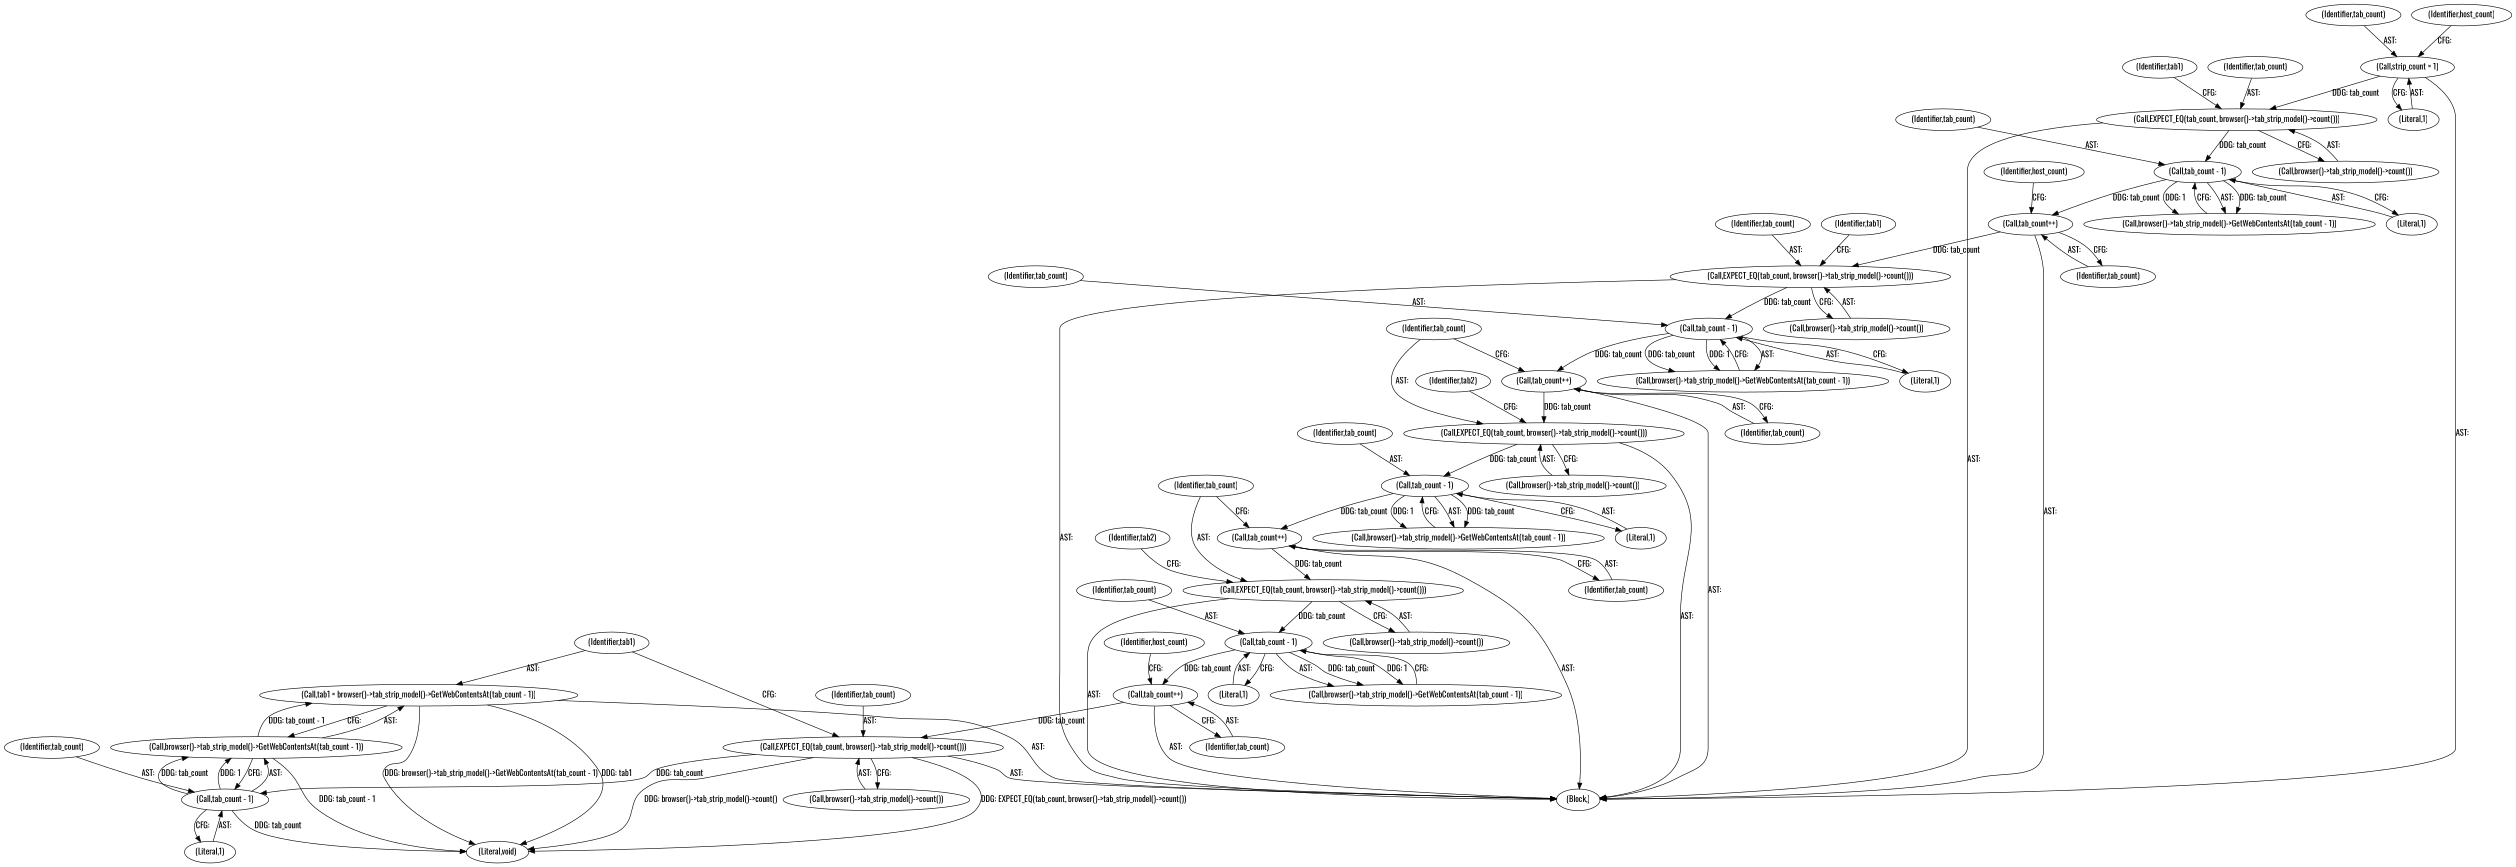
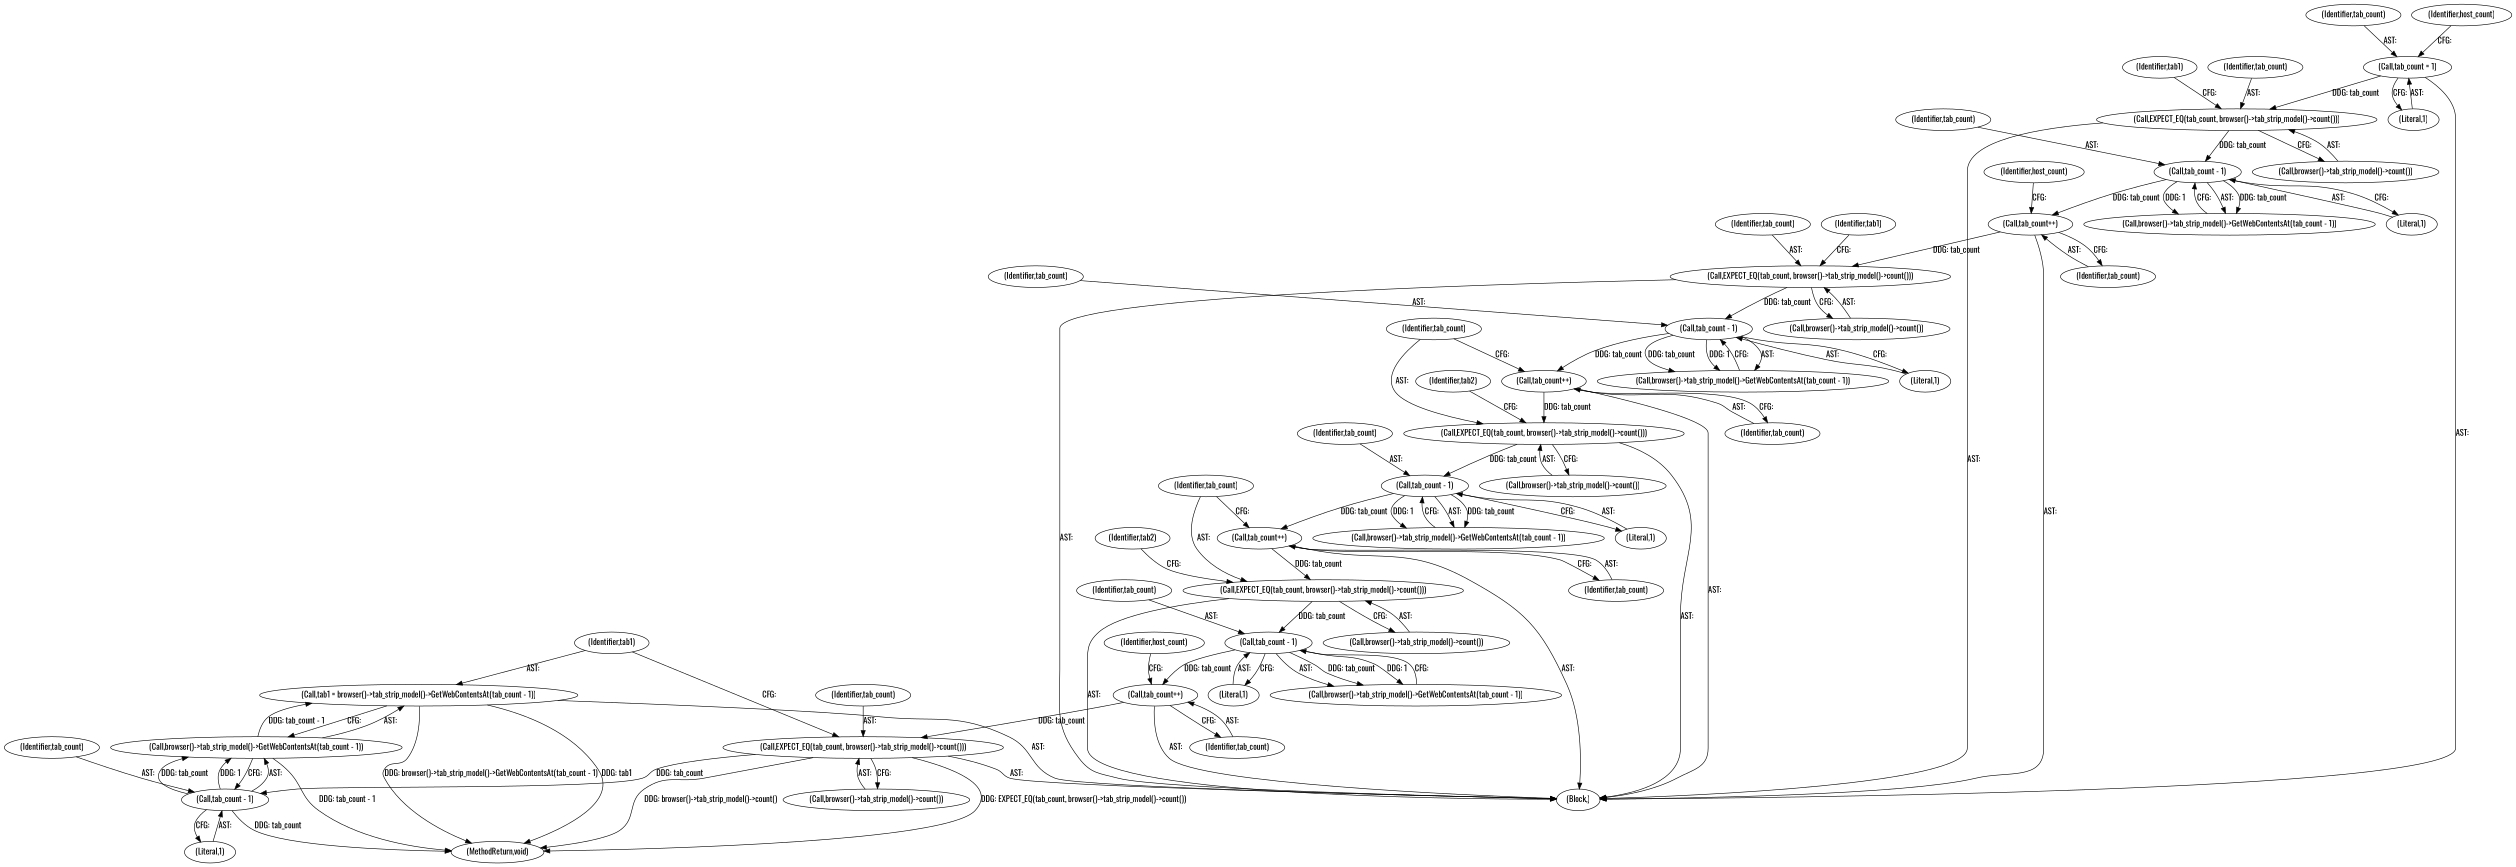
(2408, 67) -> (2408, 67)
(498, 852) -> (498, 852)
